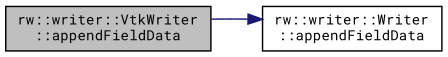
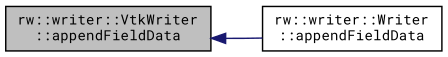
(230, 19) -> (244, 38)
